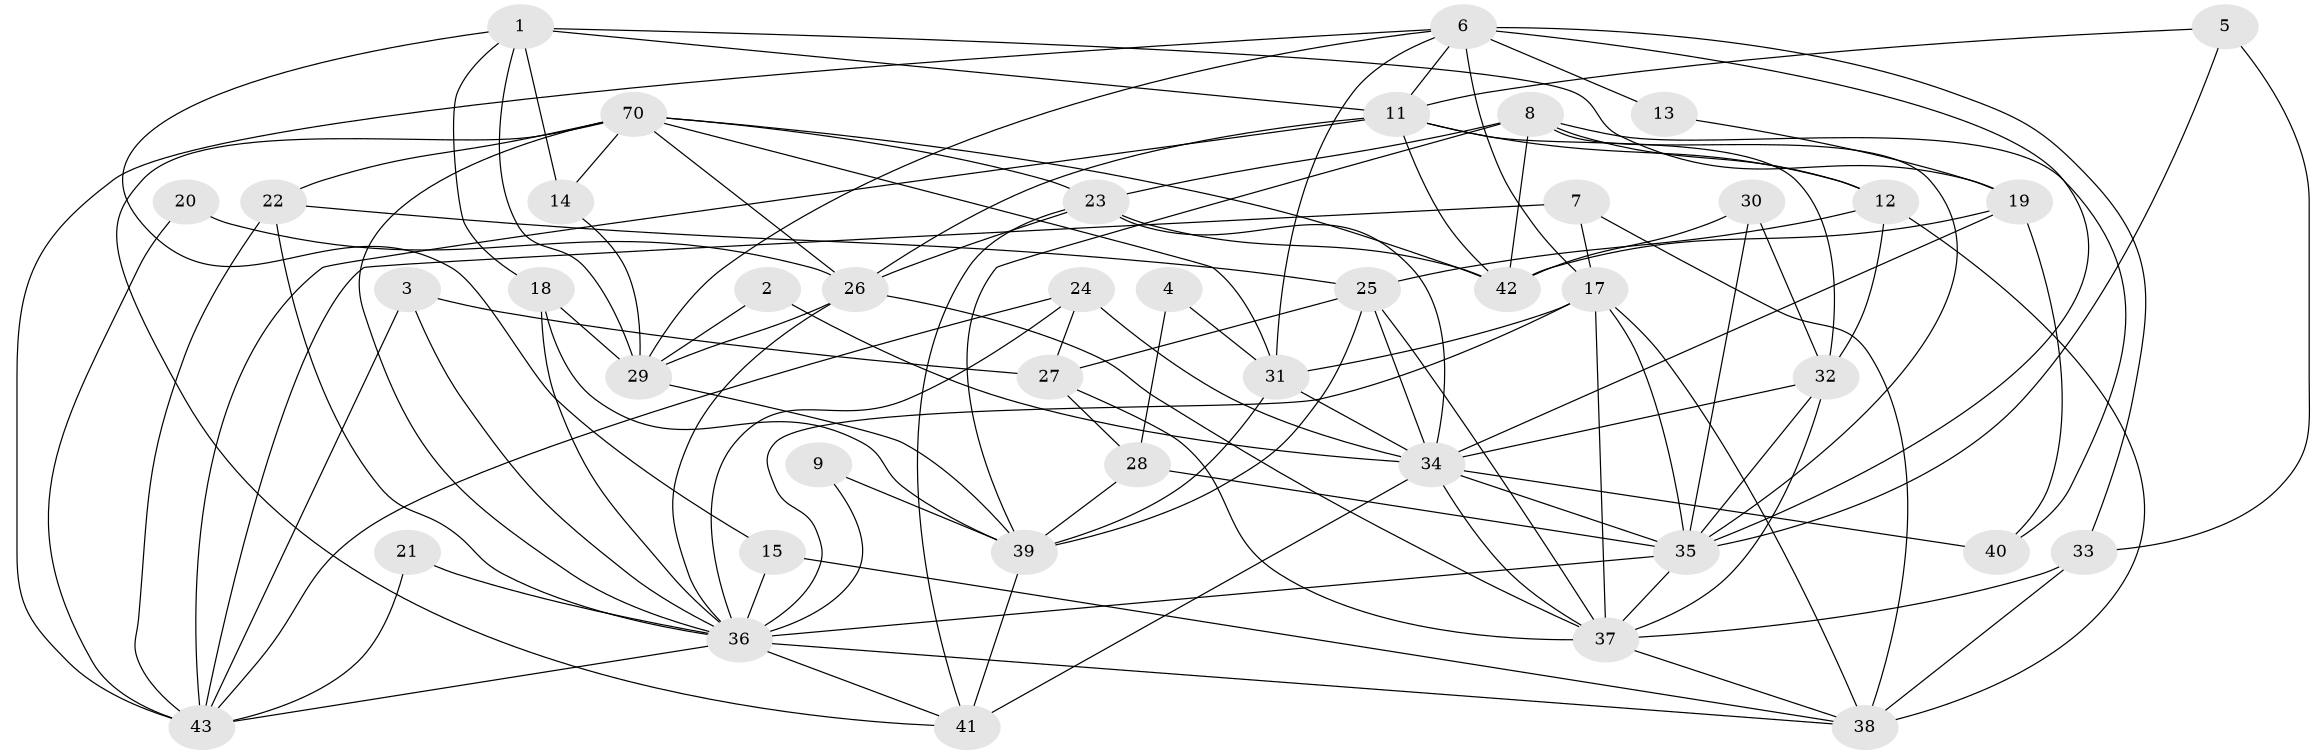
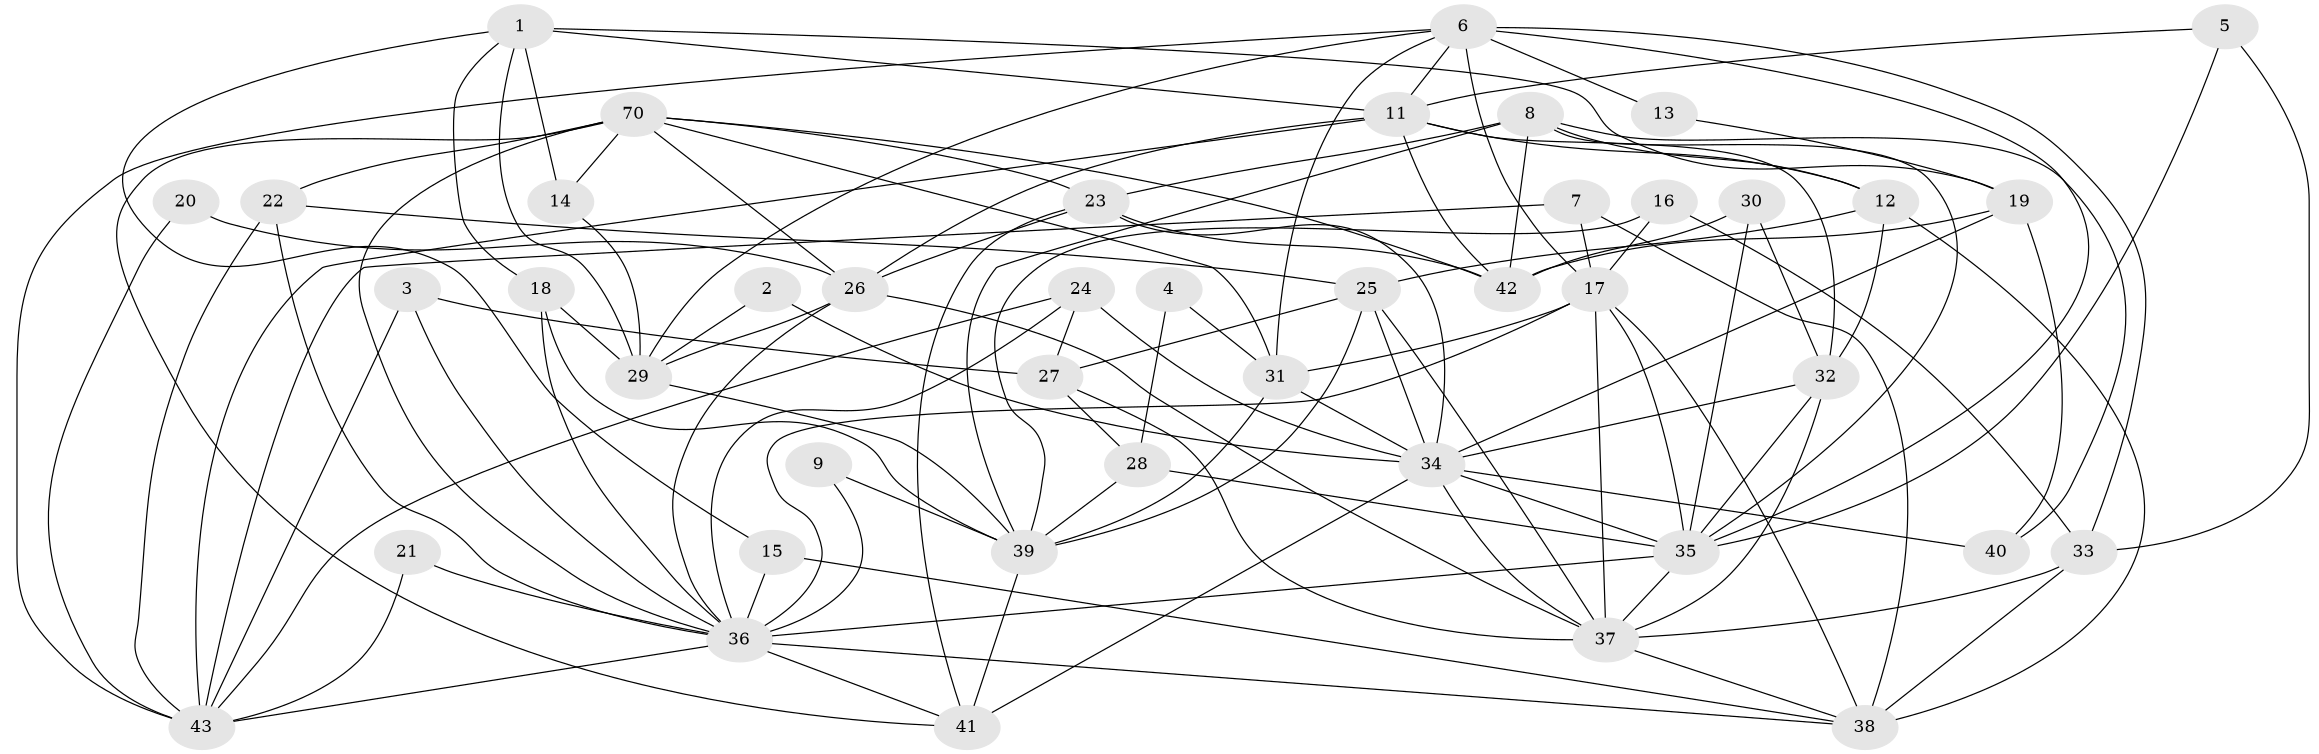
none -> (1664, 202)
